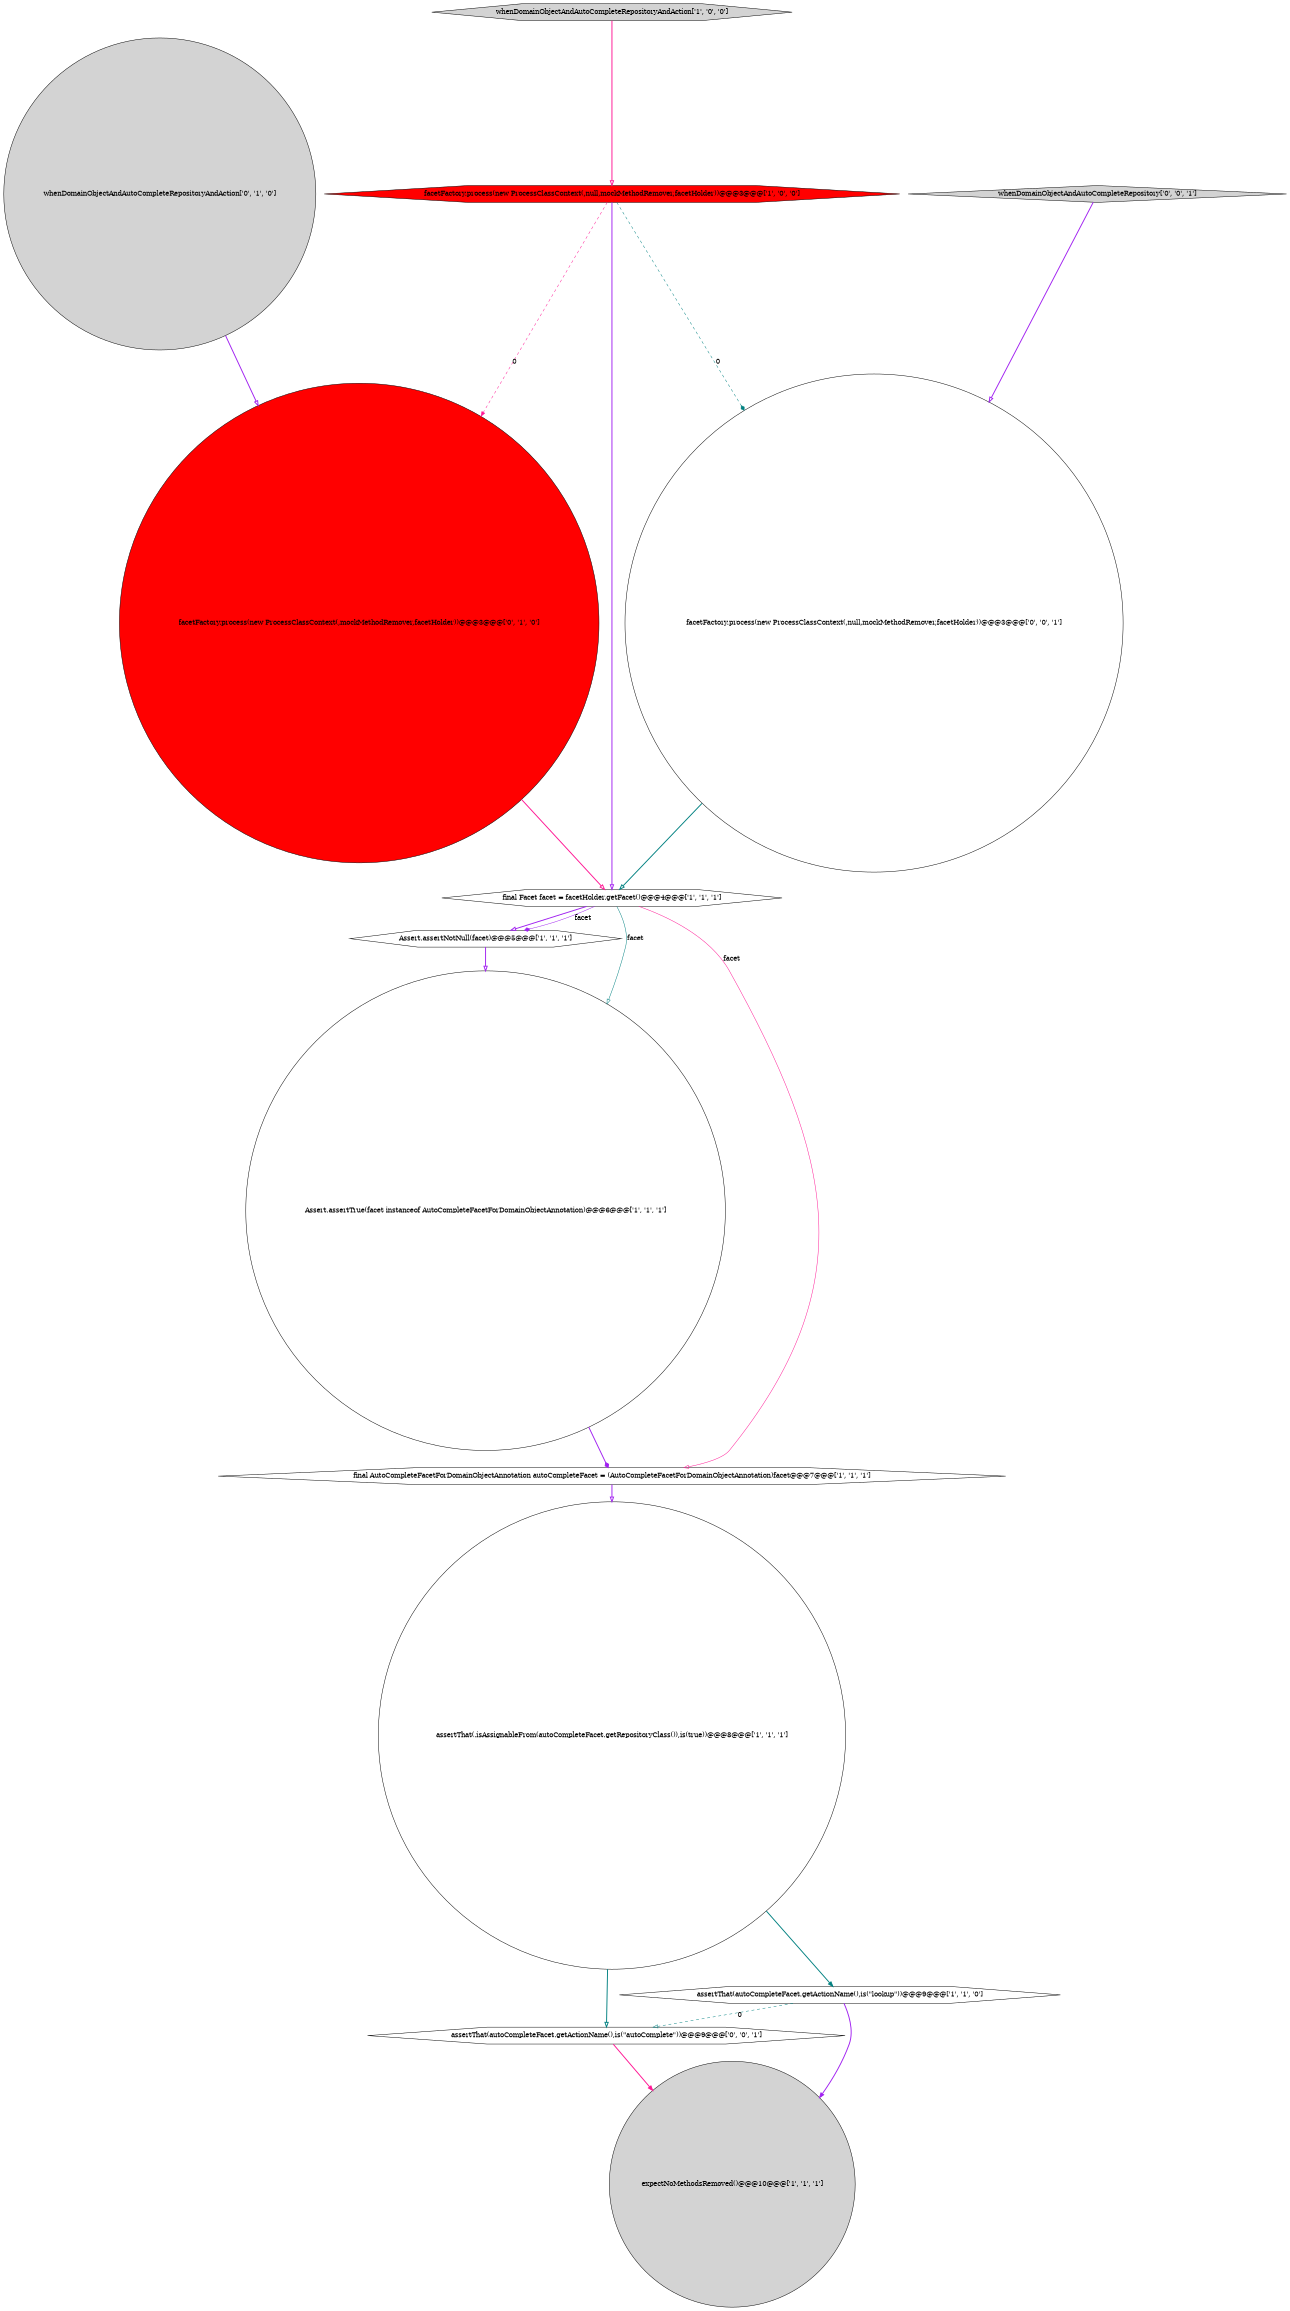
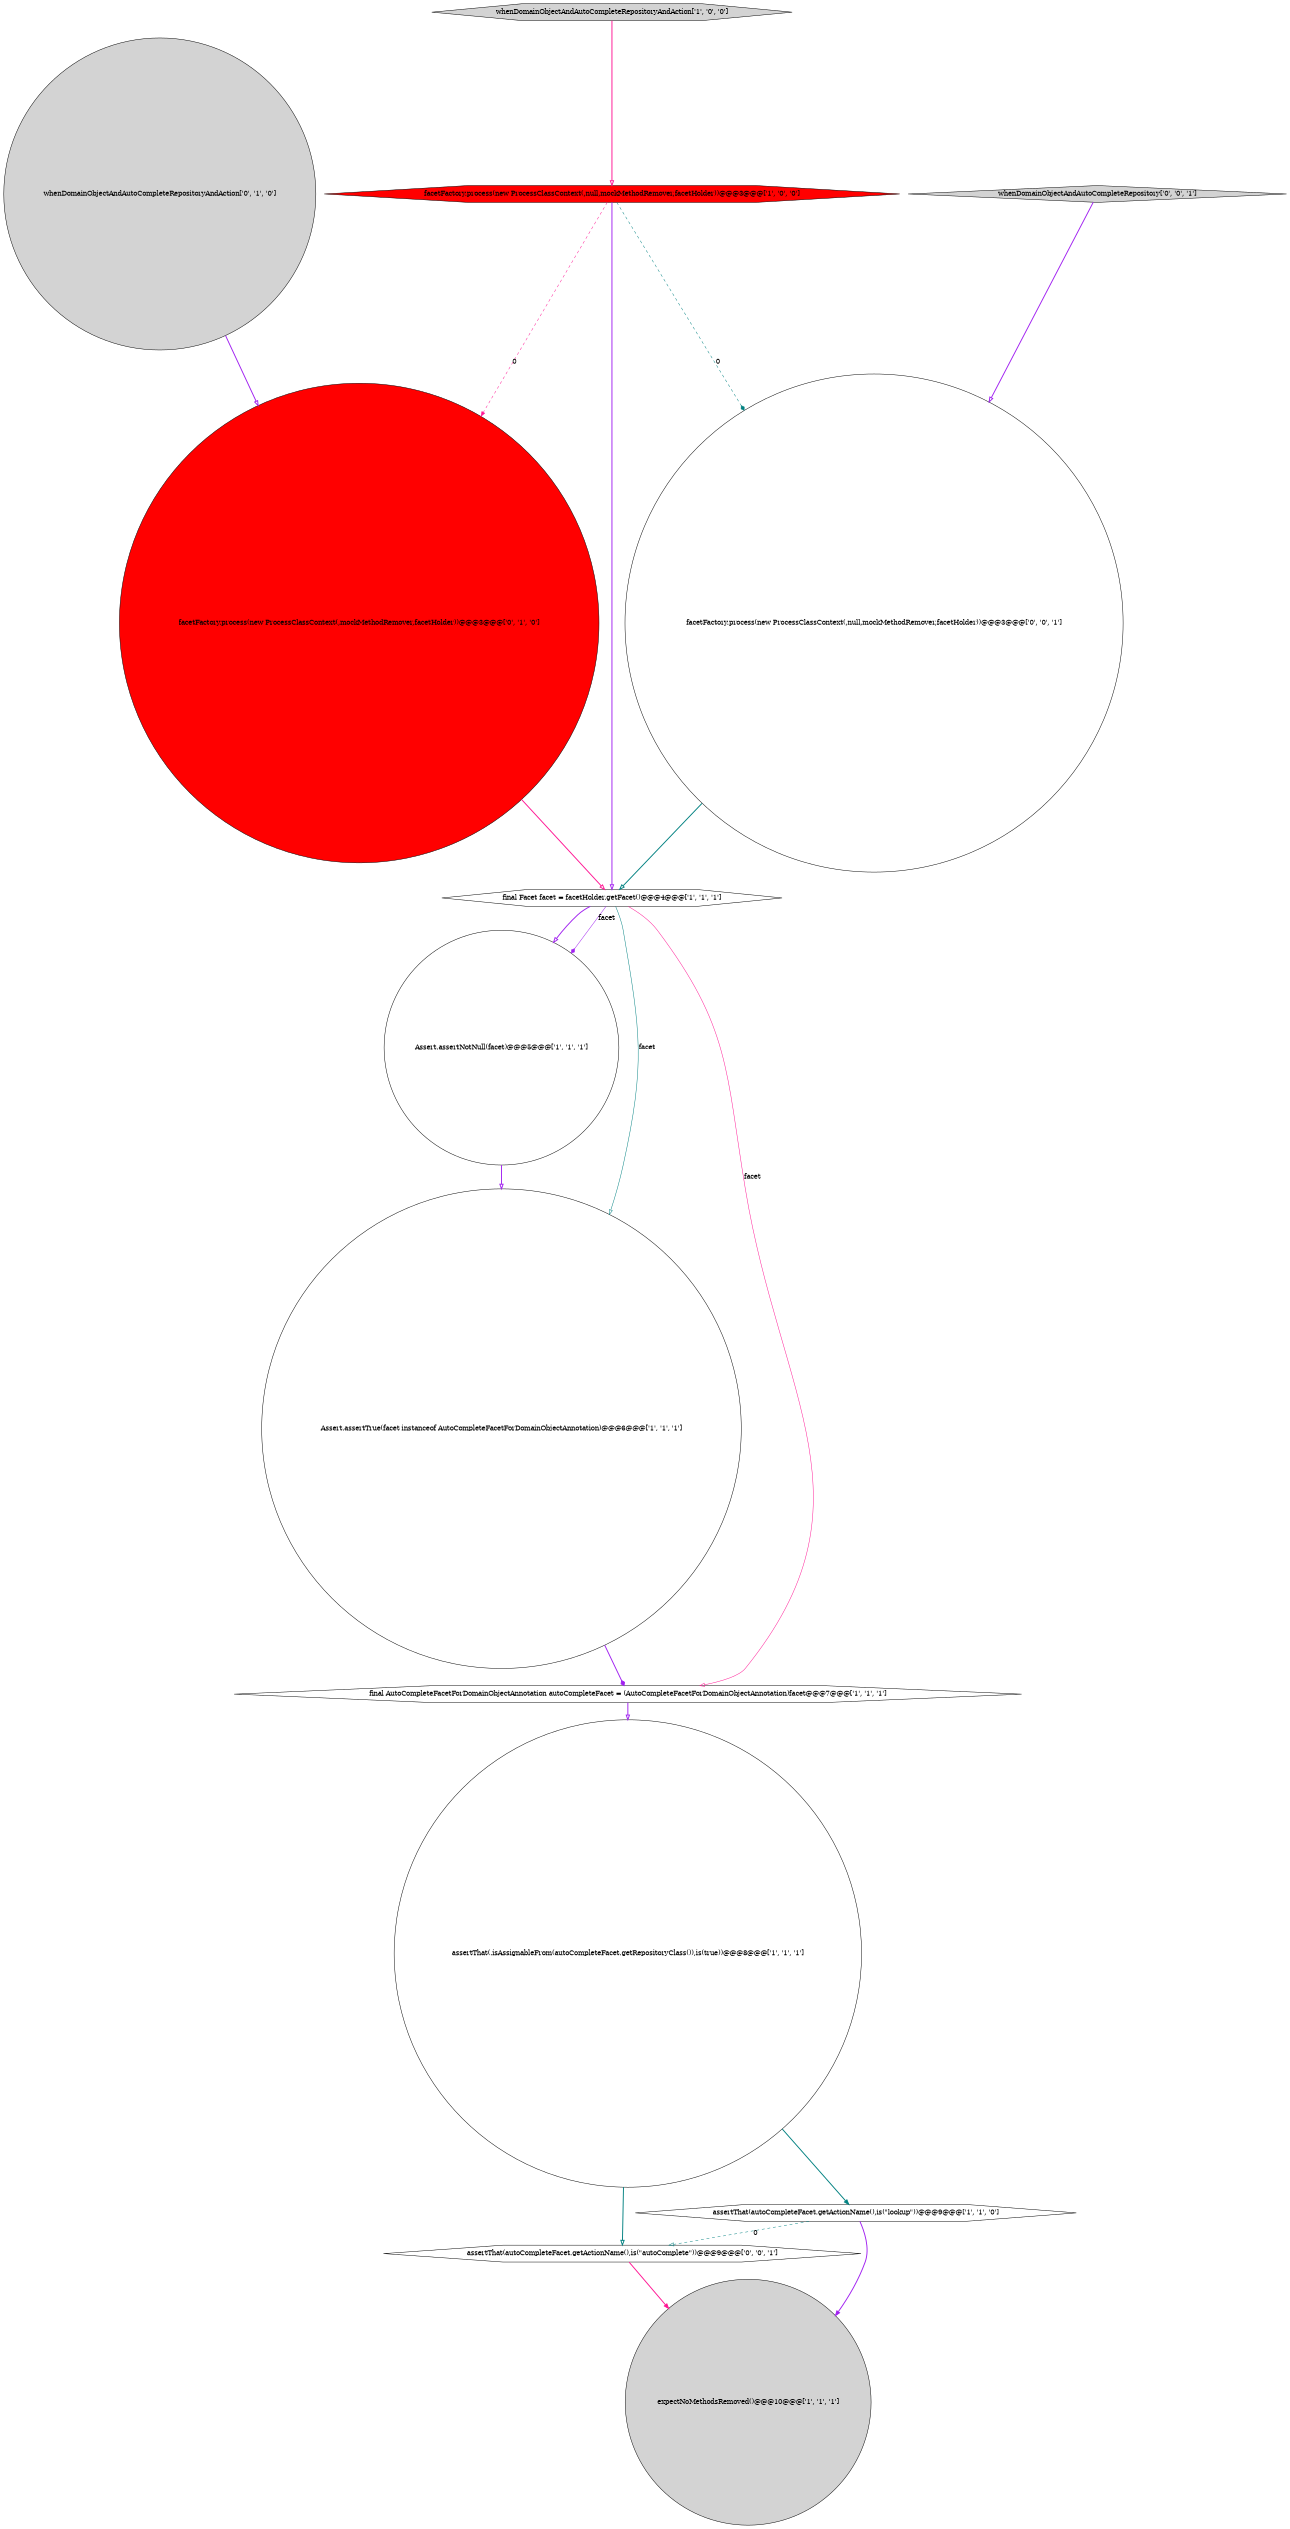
(486, 939) -> (501, 1048)
